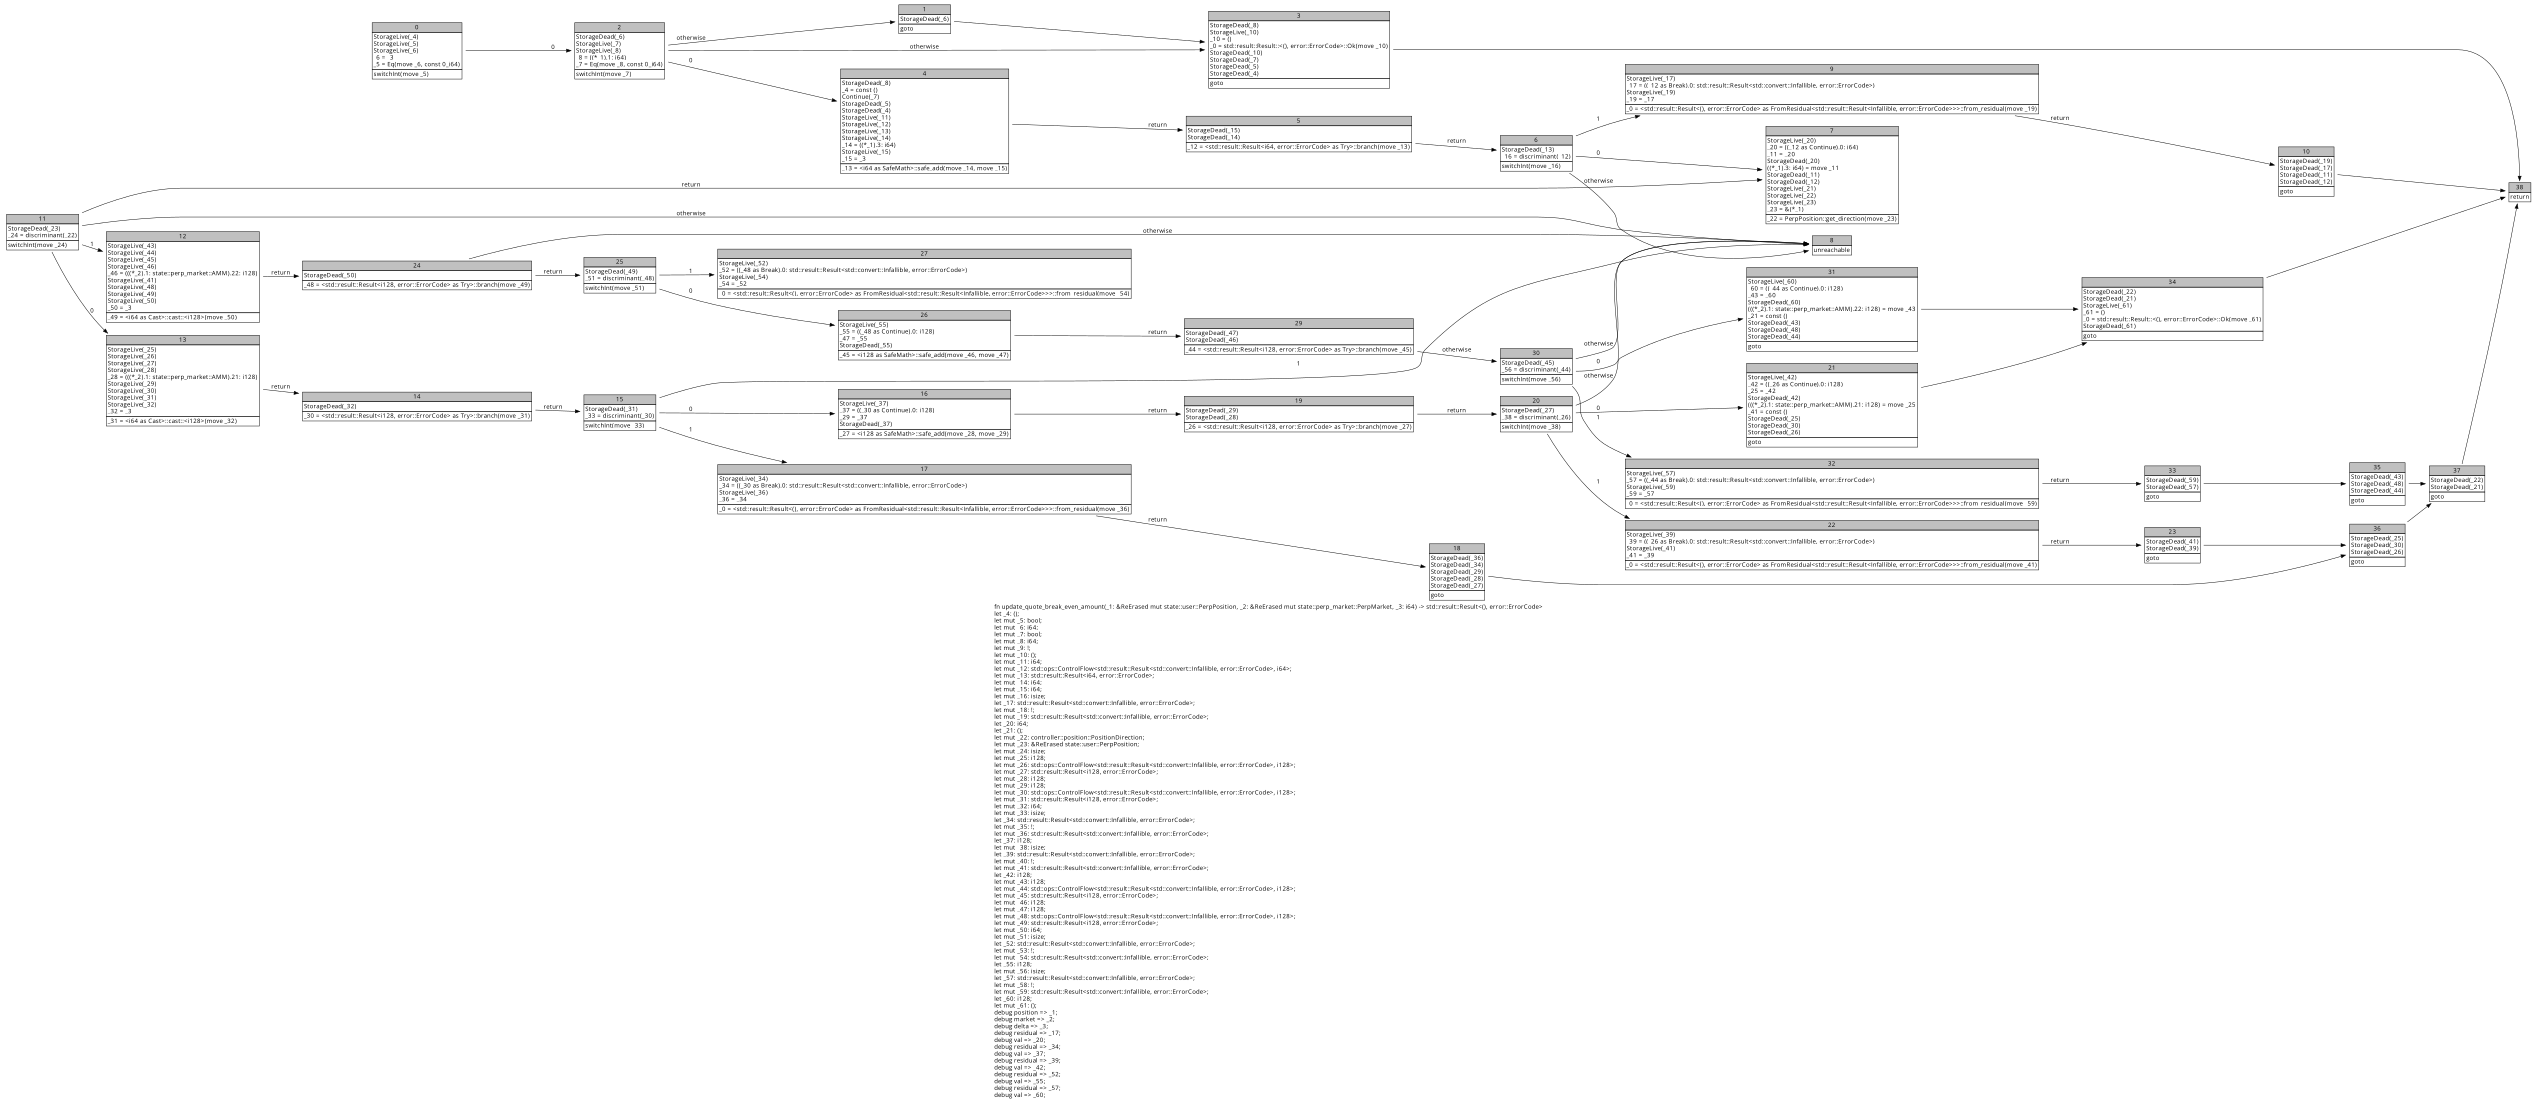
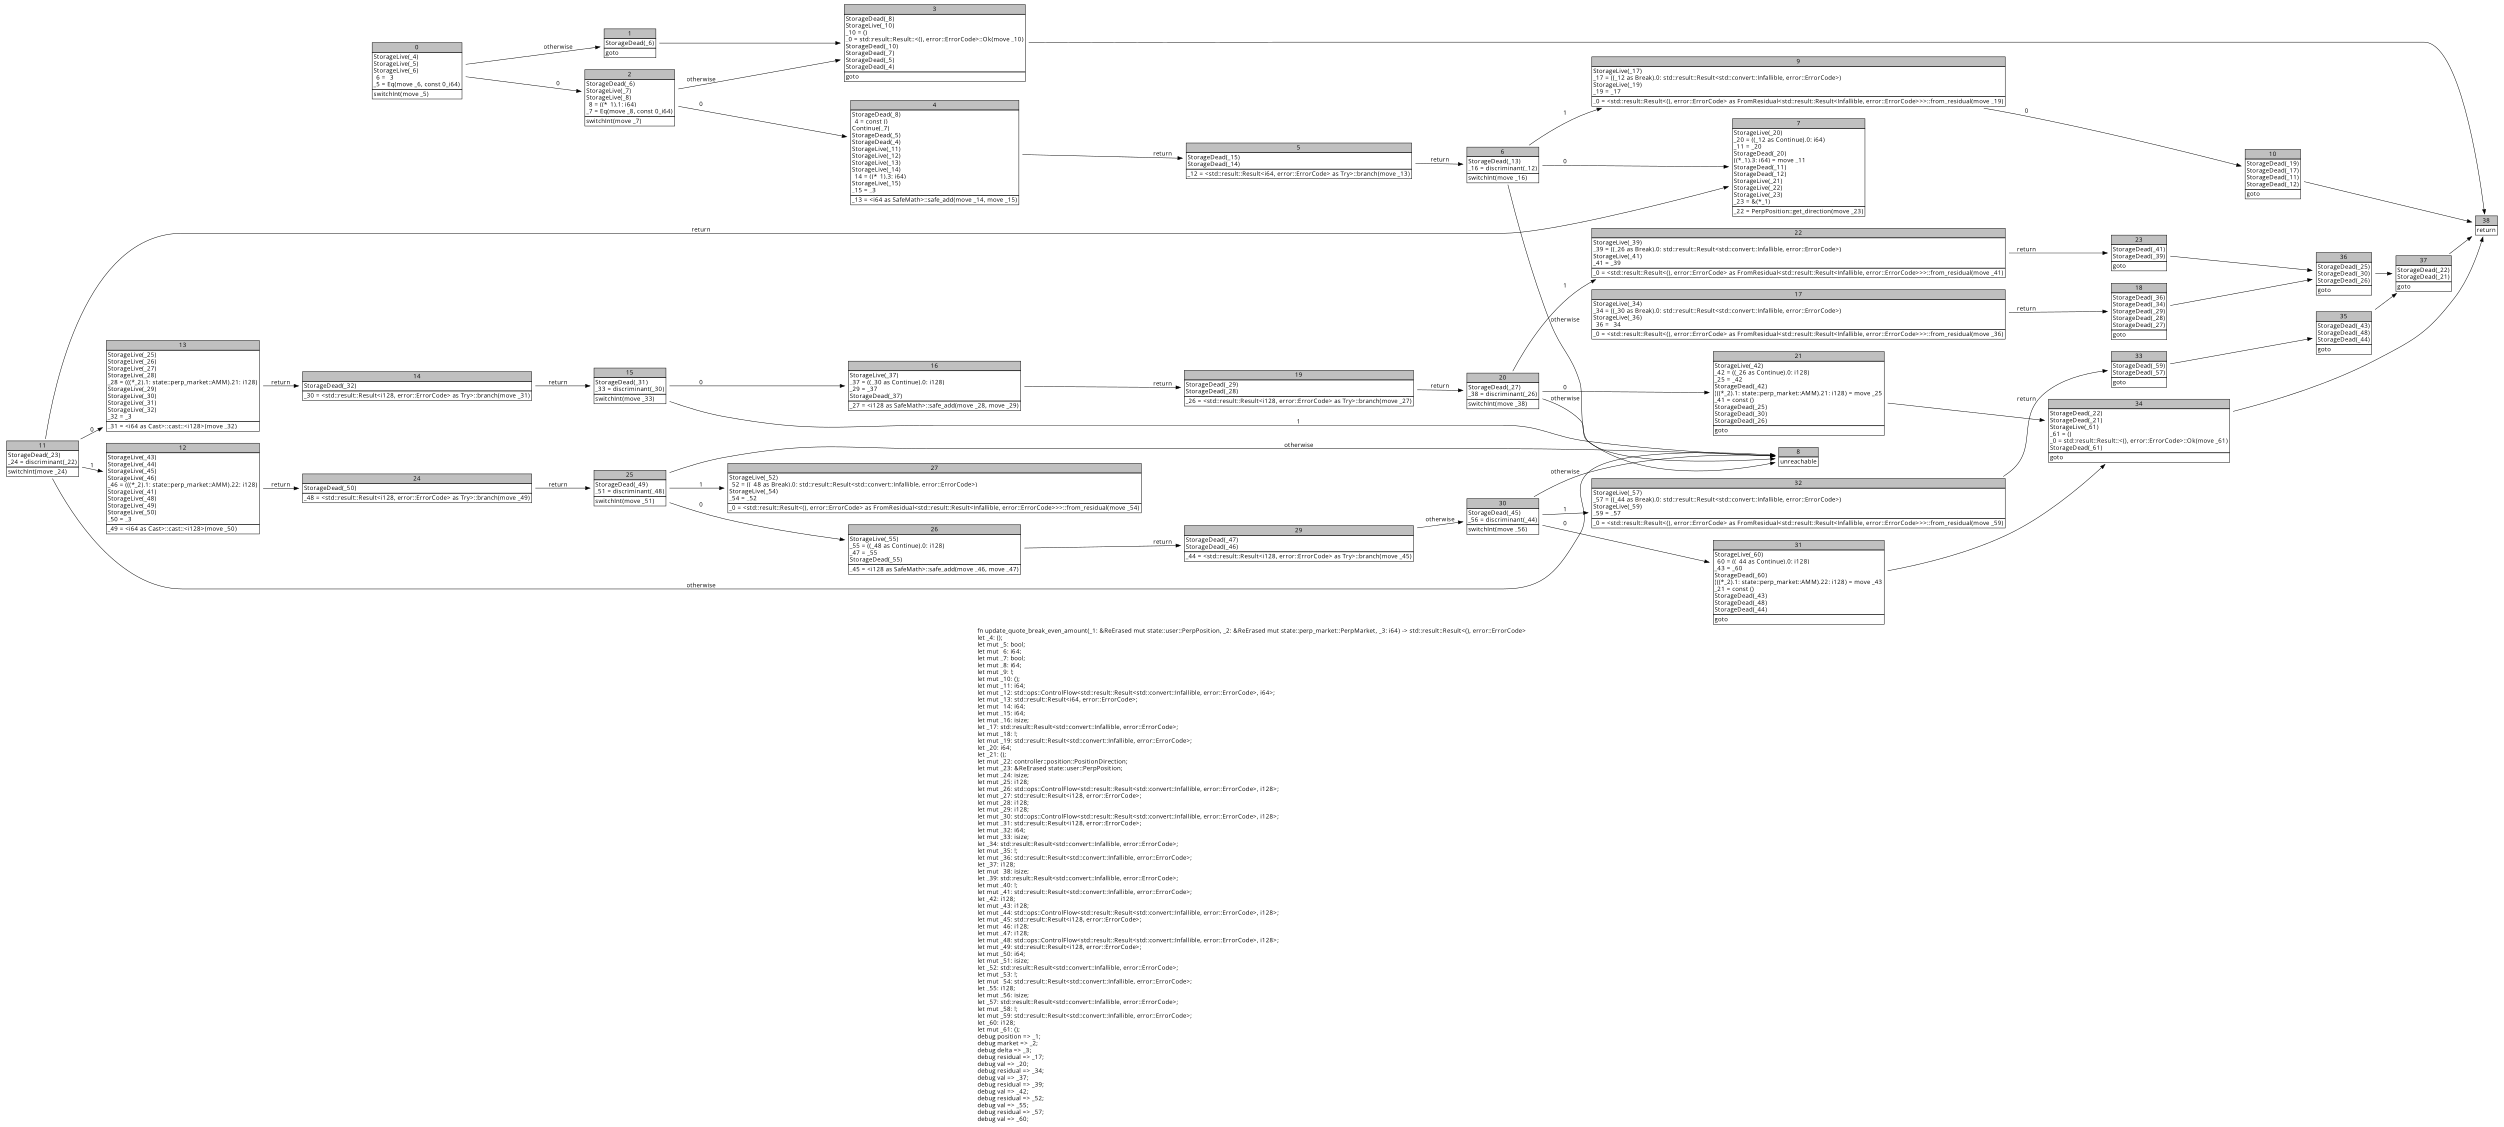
(779, 33) -> (531, 56)
(2060, 118) -> (2027, 111)
(1135, 234) -> (1219, 449)
(720, 446) -> none
